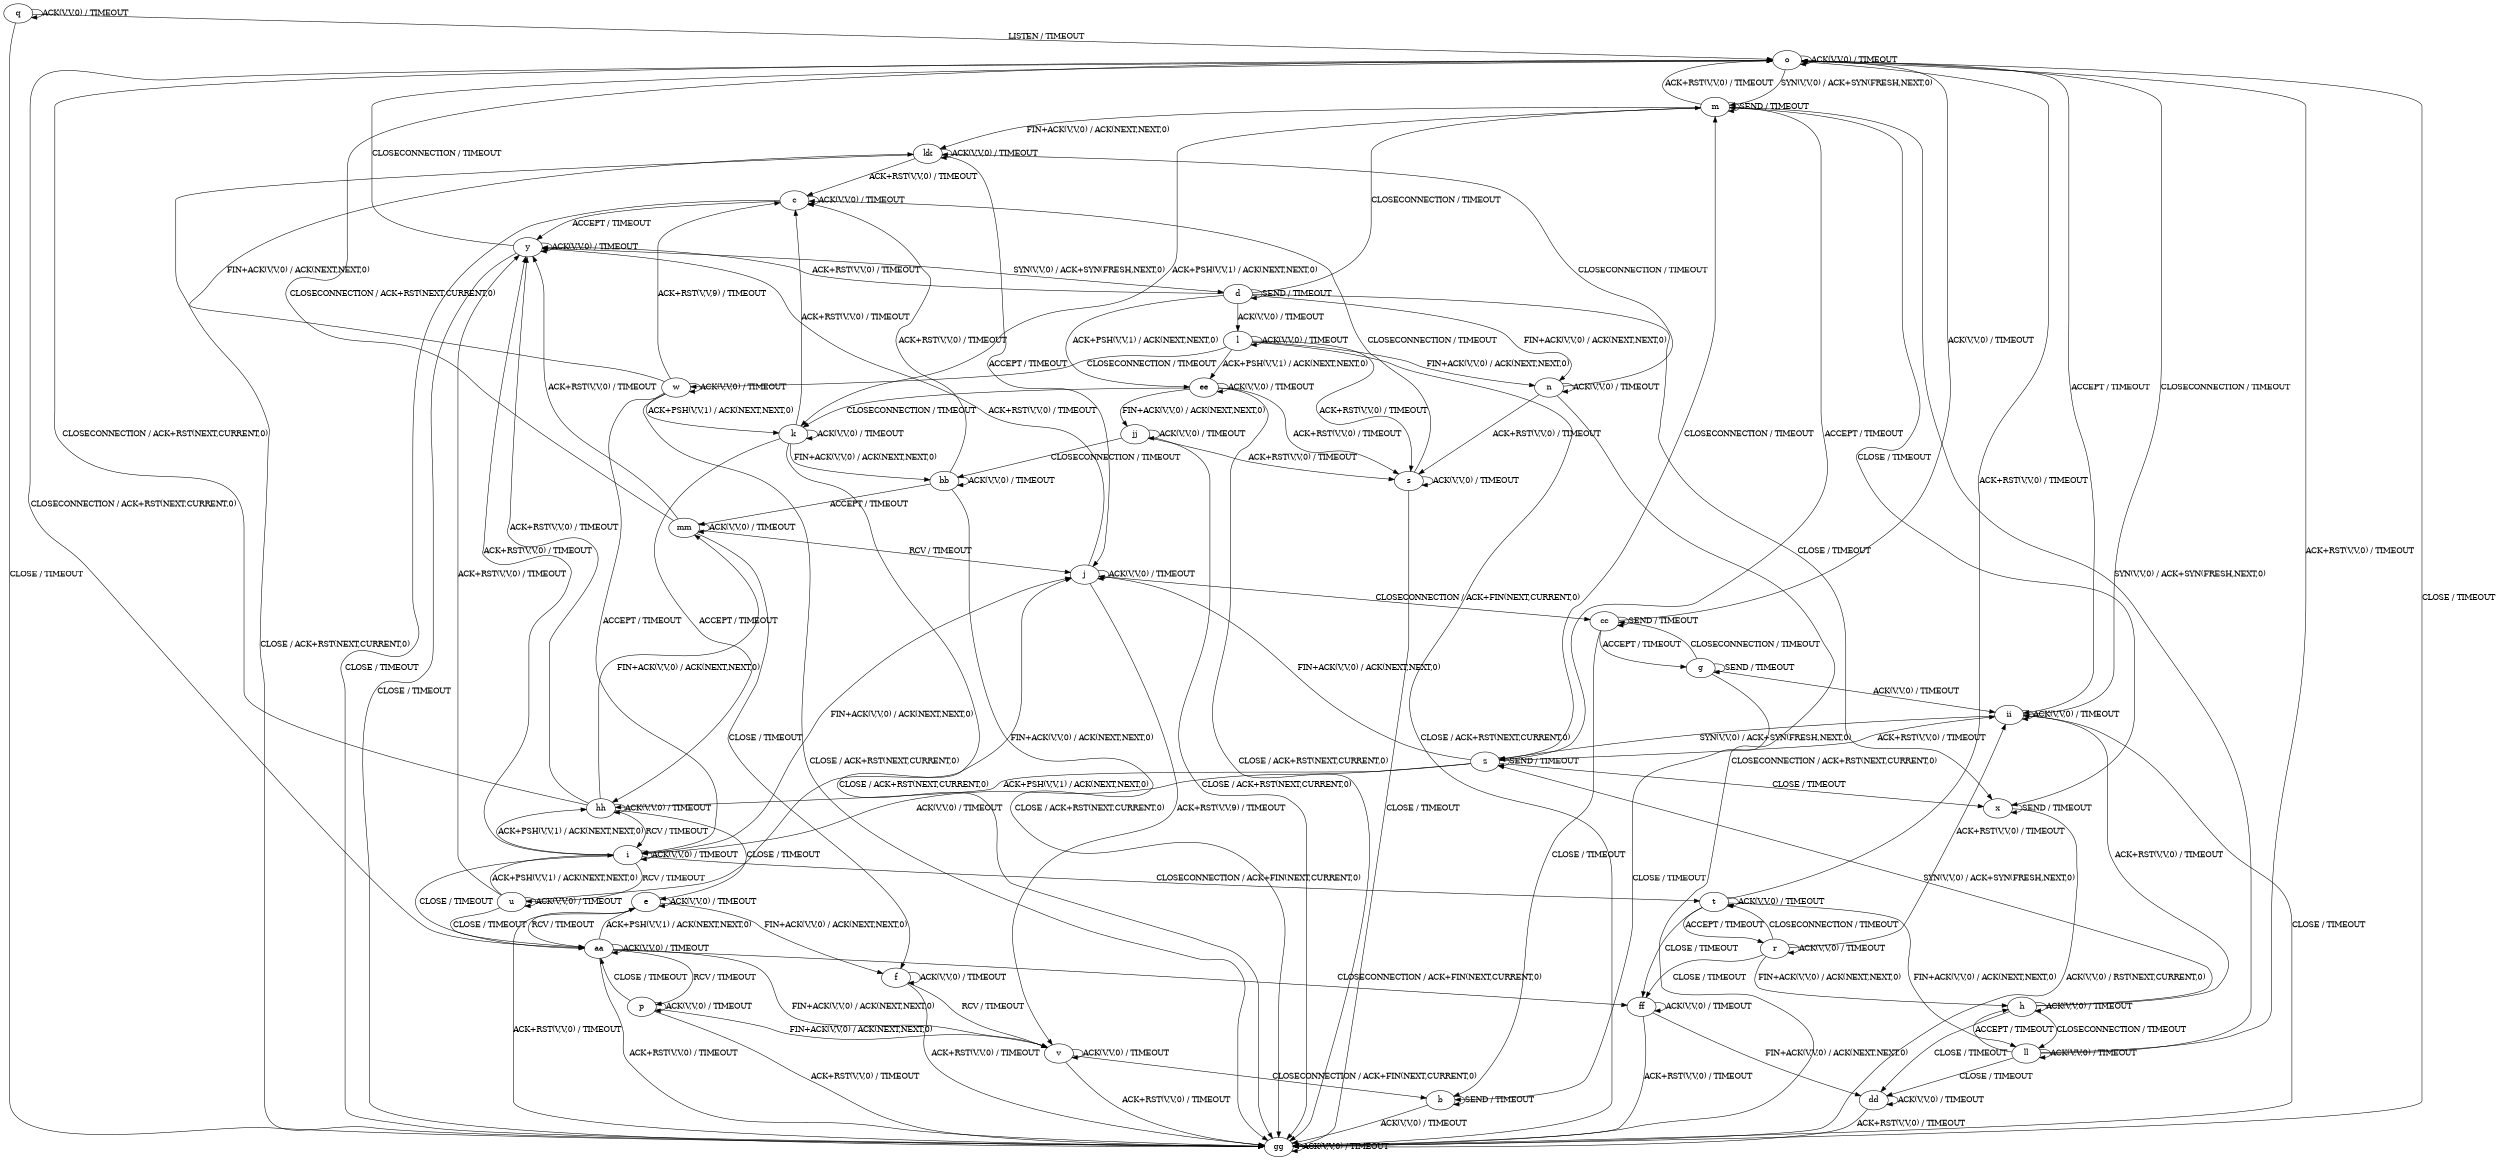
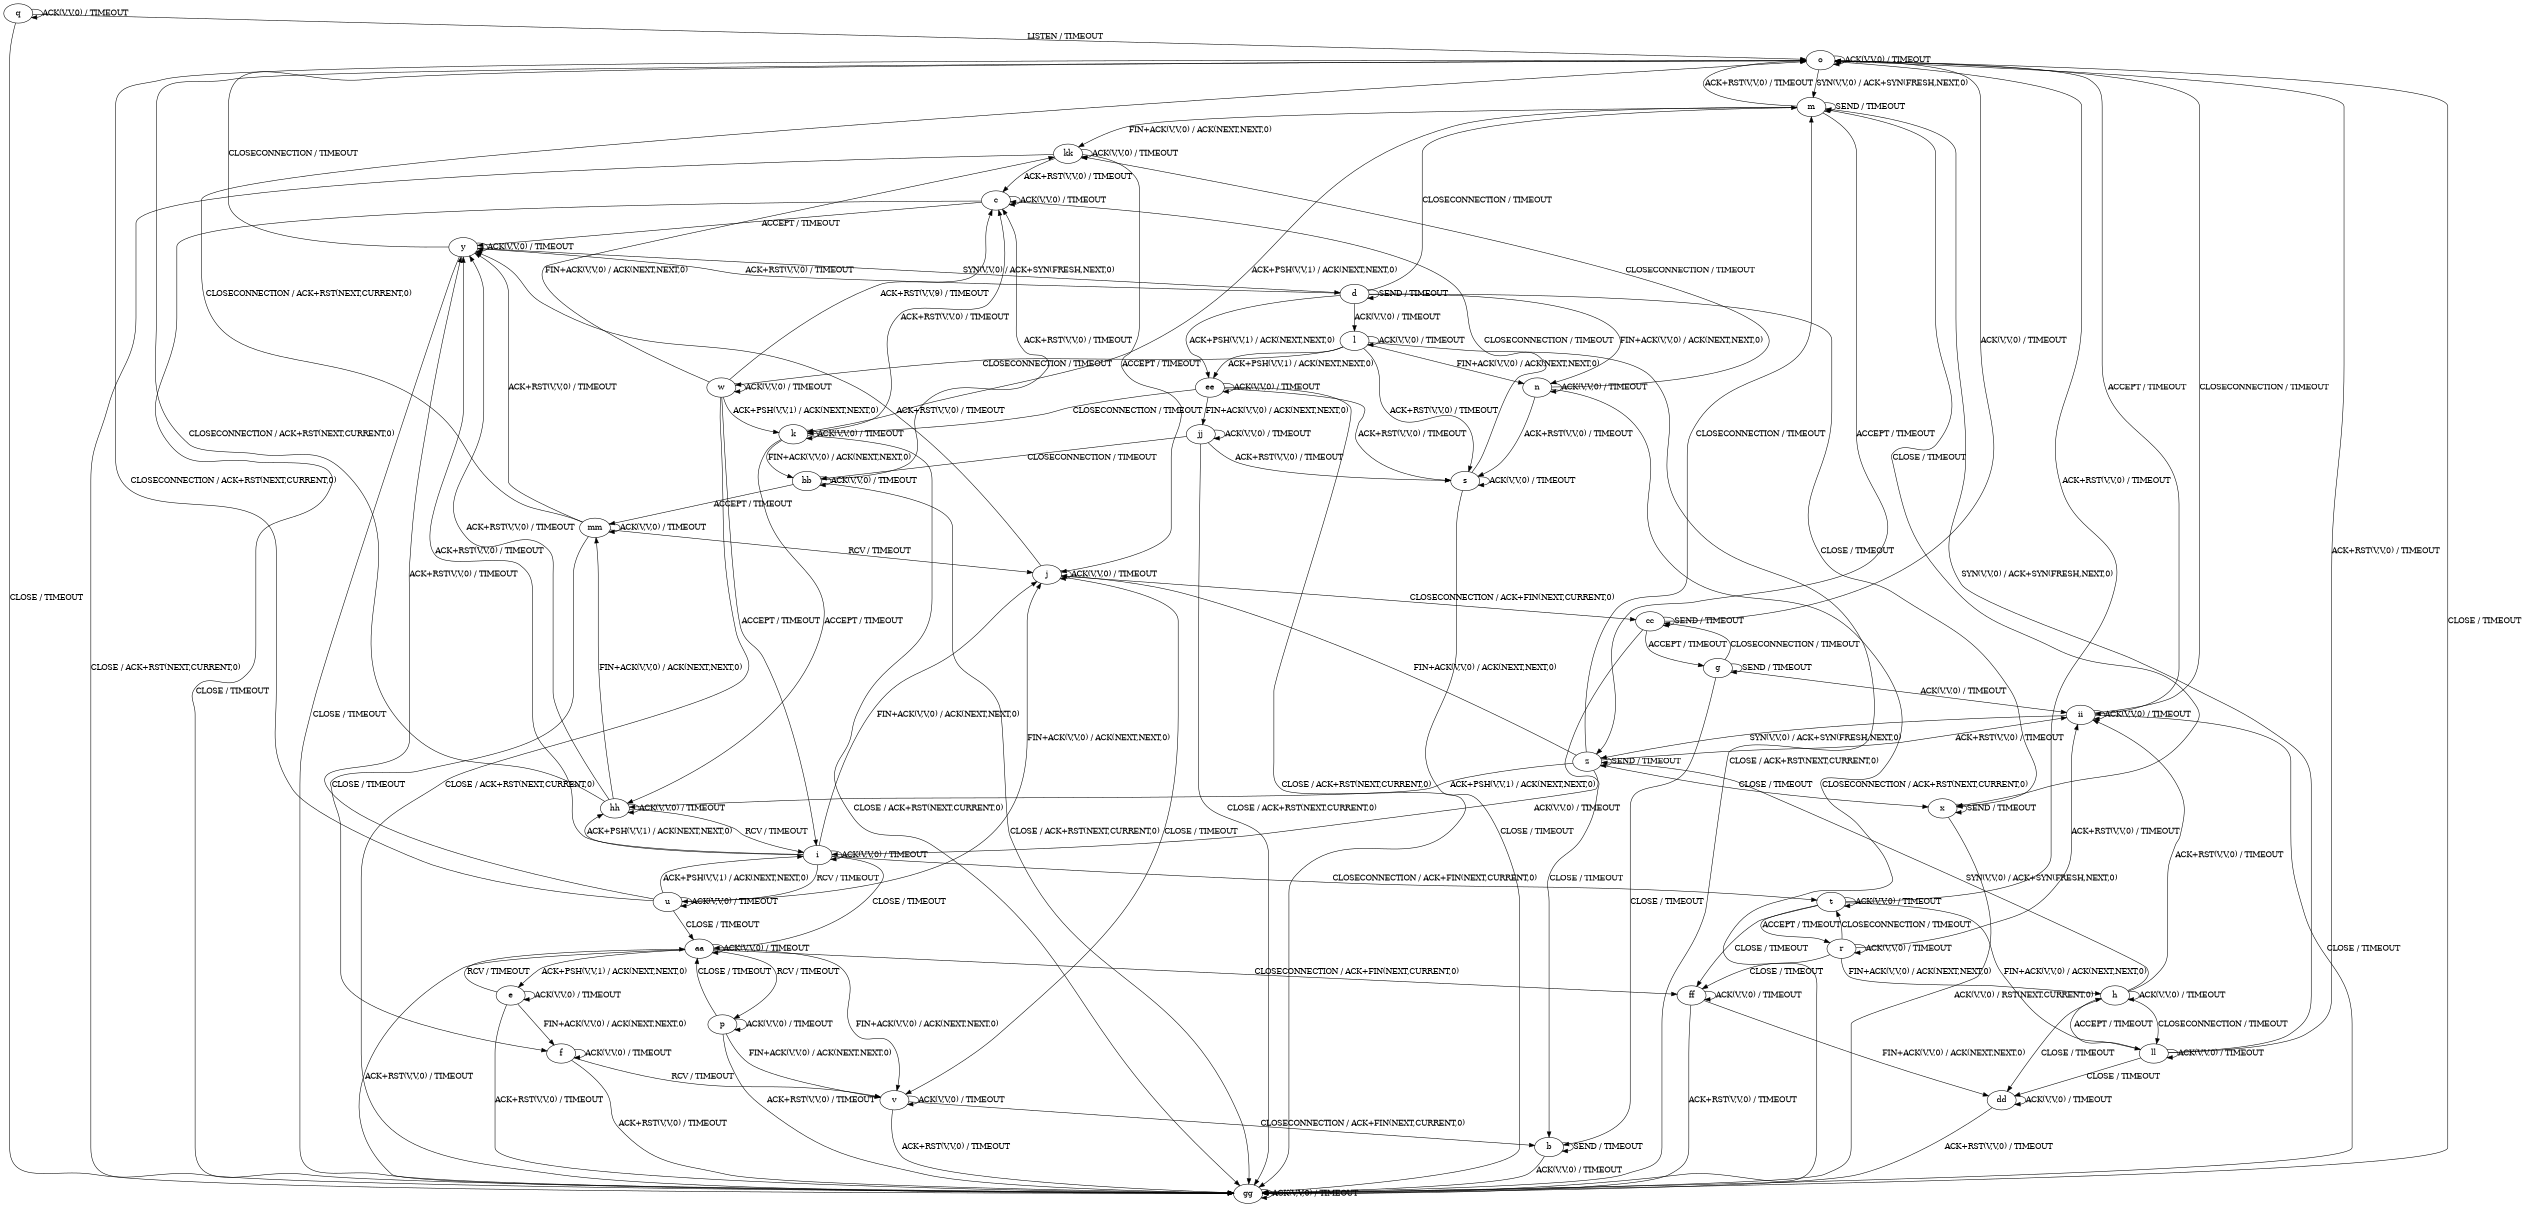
(317, 74) -> (358, 69)
(1231, 808) -> (1201, 832)
(727, 834) -> none
